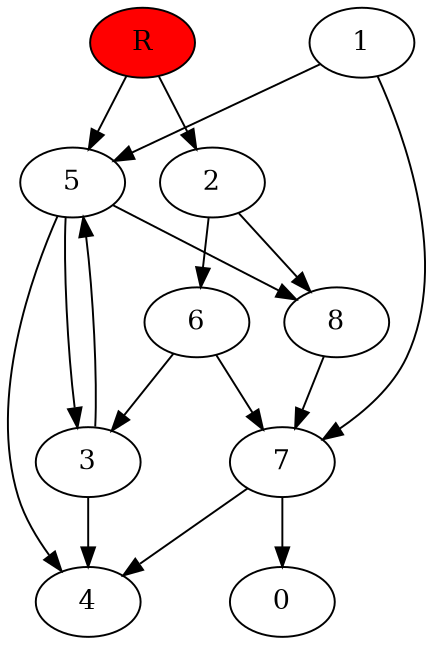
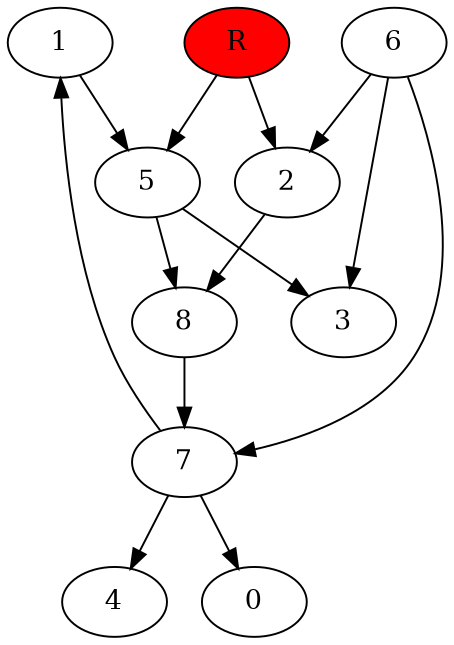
(206, 239) -> (347, 105)
(424, 264) -> (86, 272)
(94, 332) -> none
(10, 387) -> none
(88, 522) -> none
